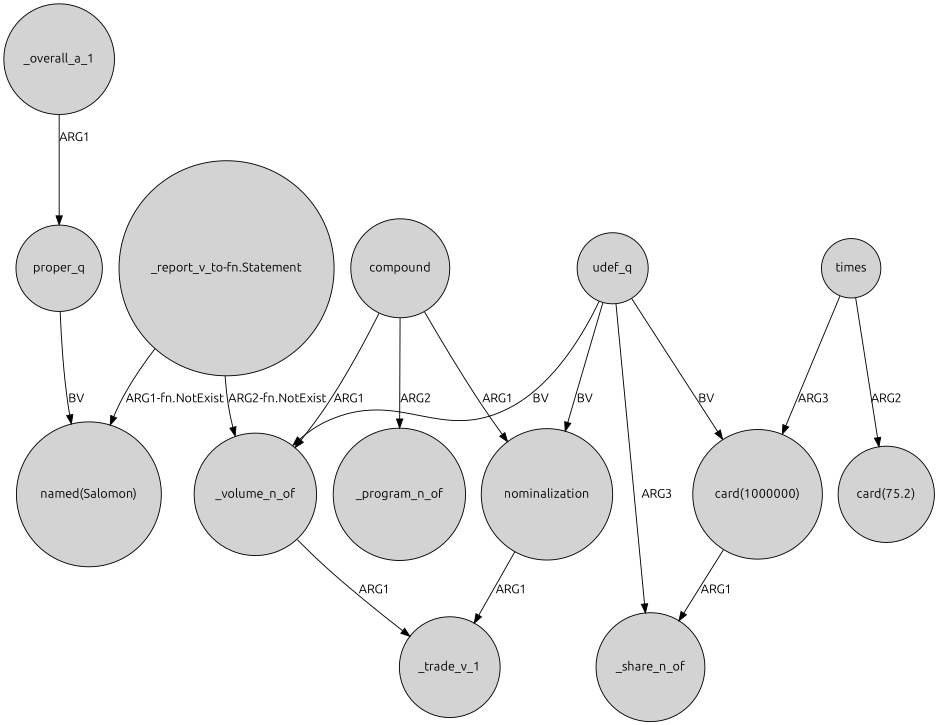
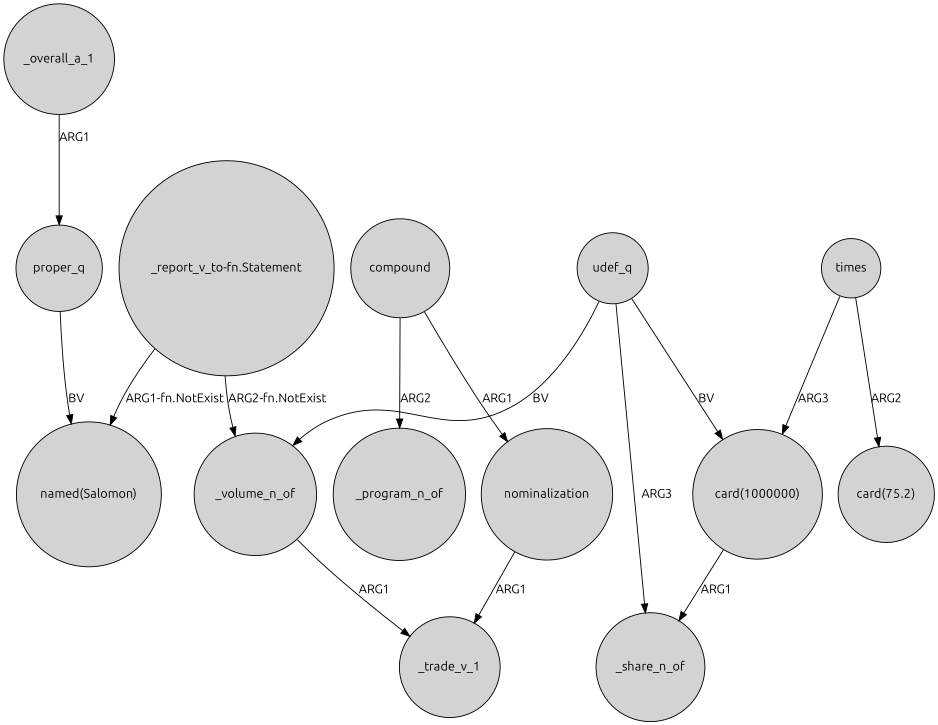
(585, 363) -> none
(343, 379) -> none
